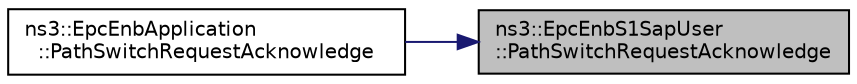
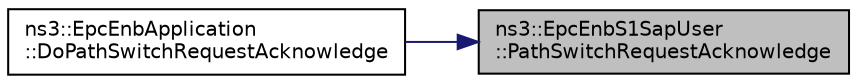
(207, 42) -> (207, 42)
